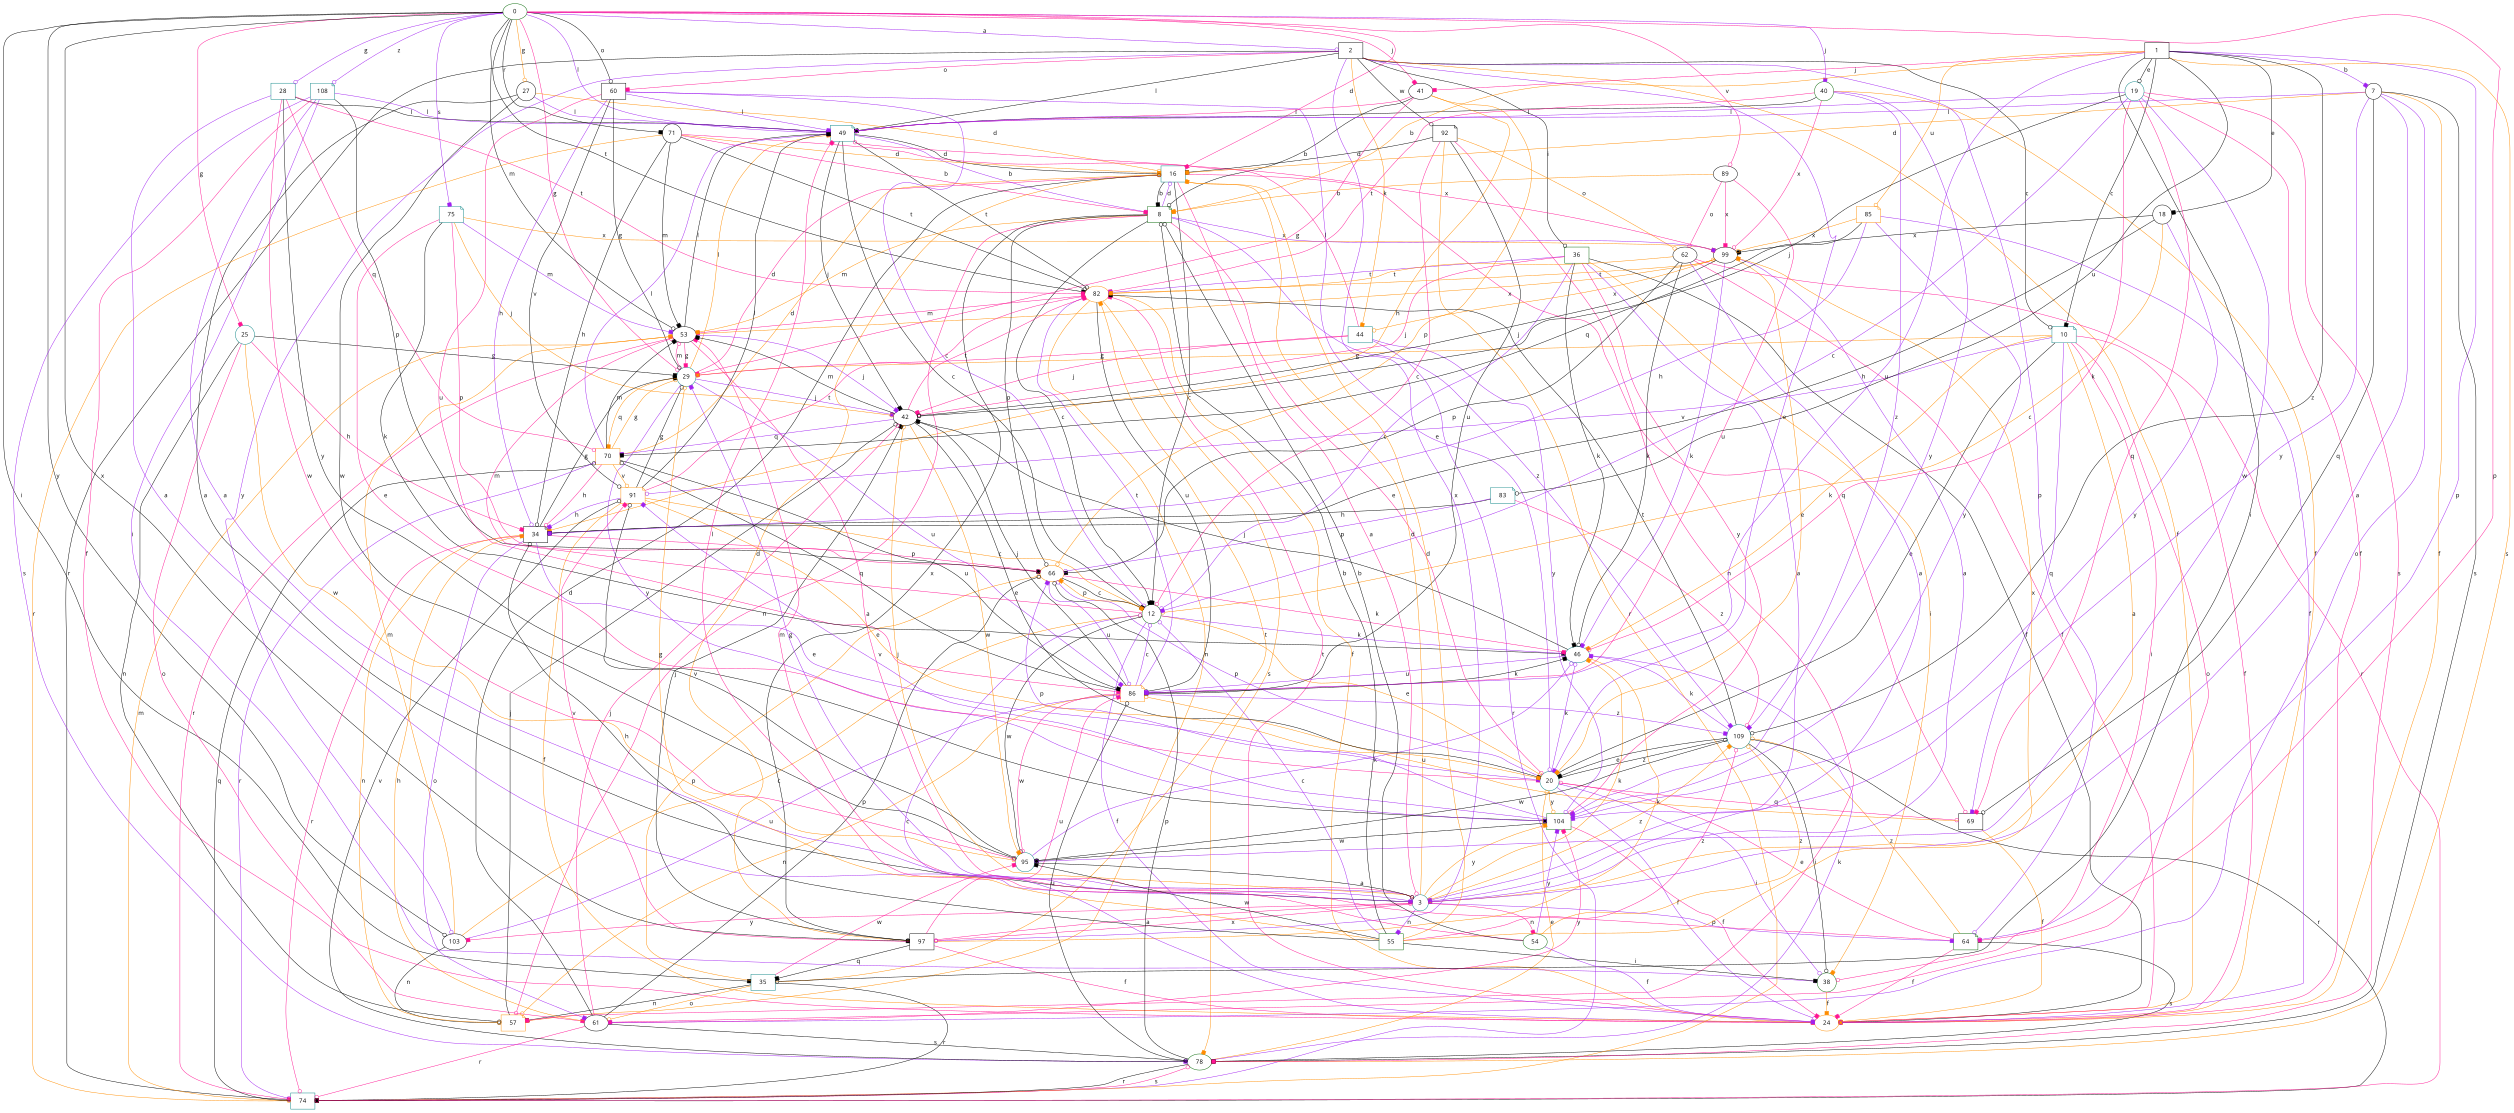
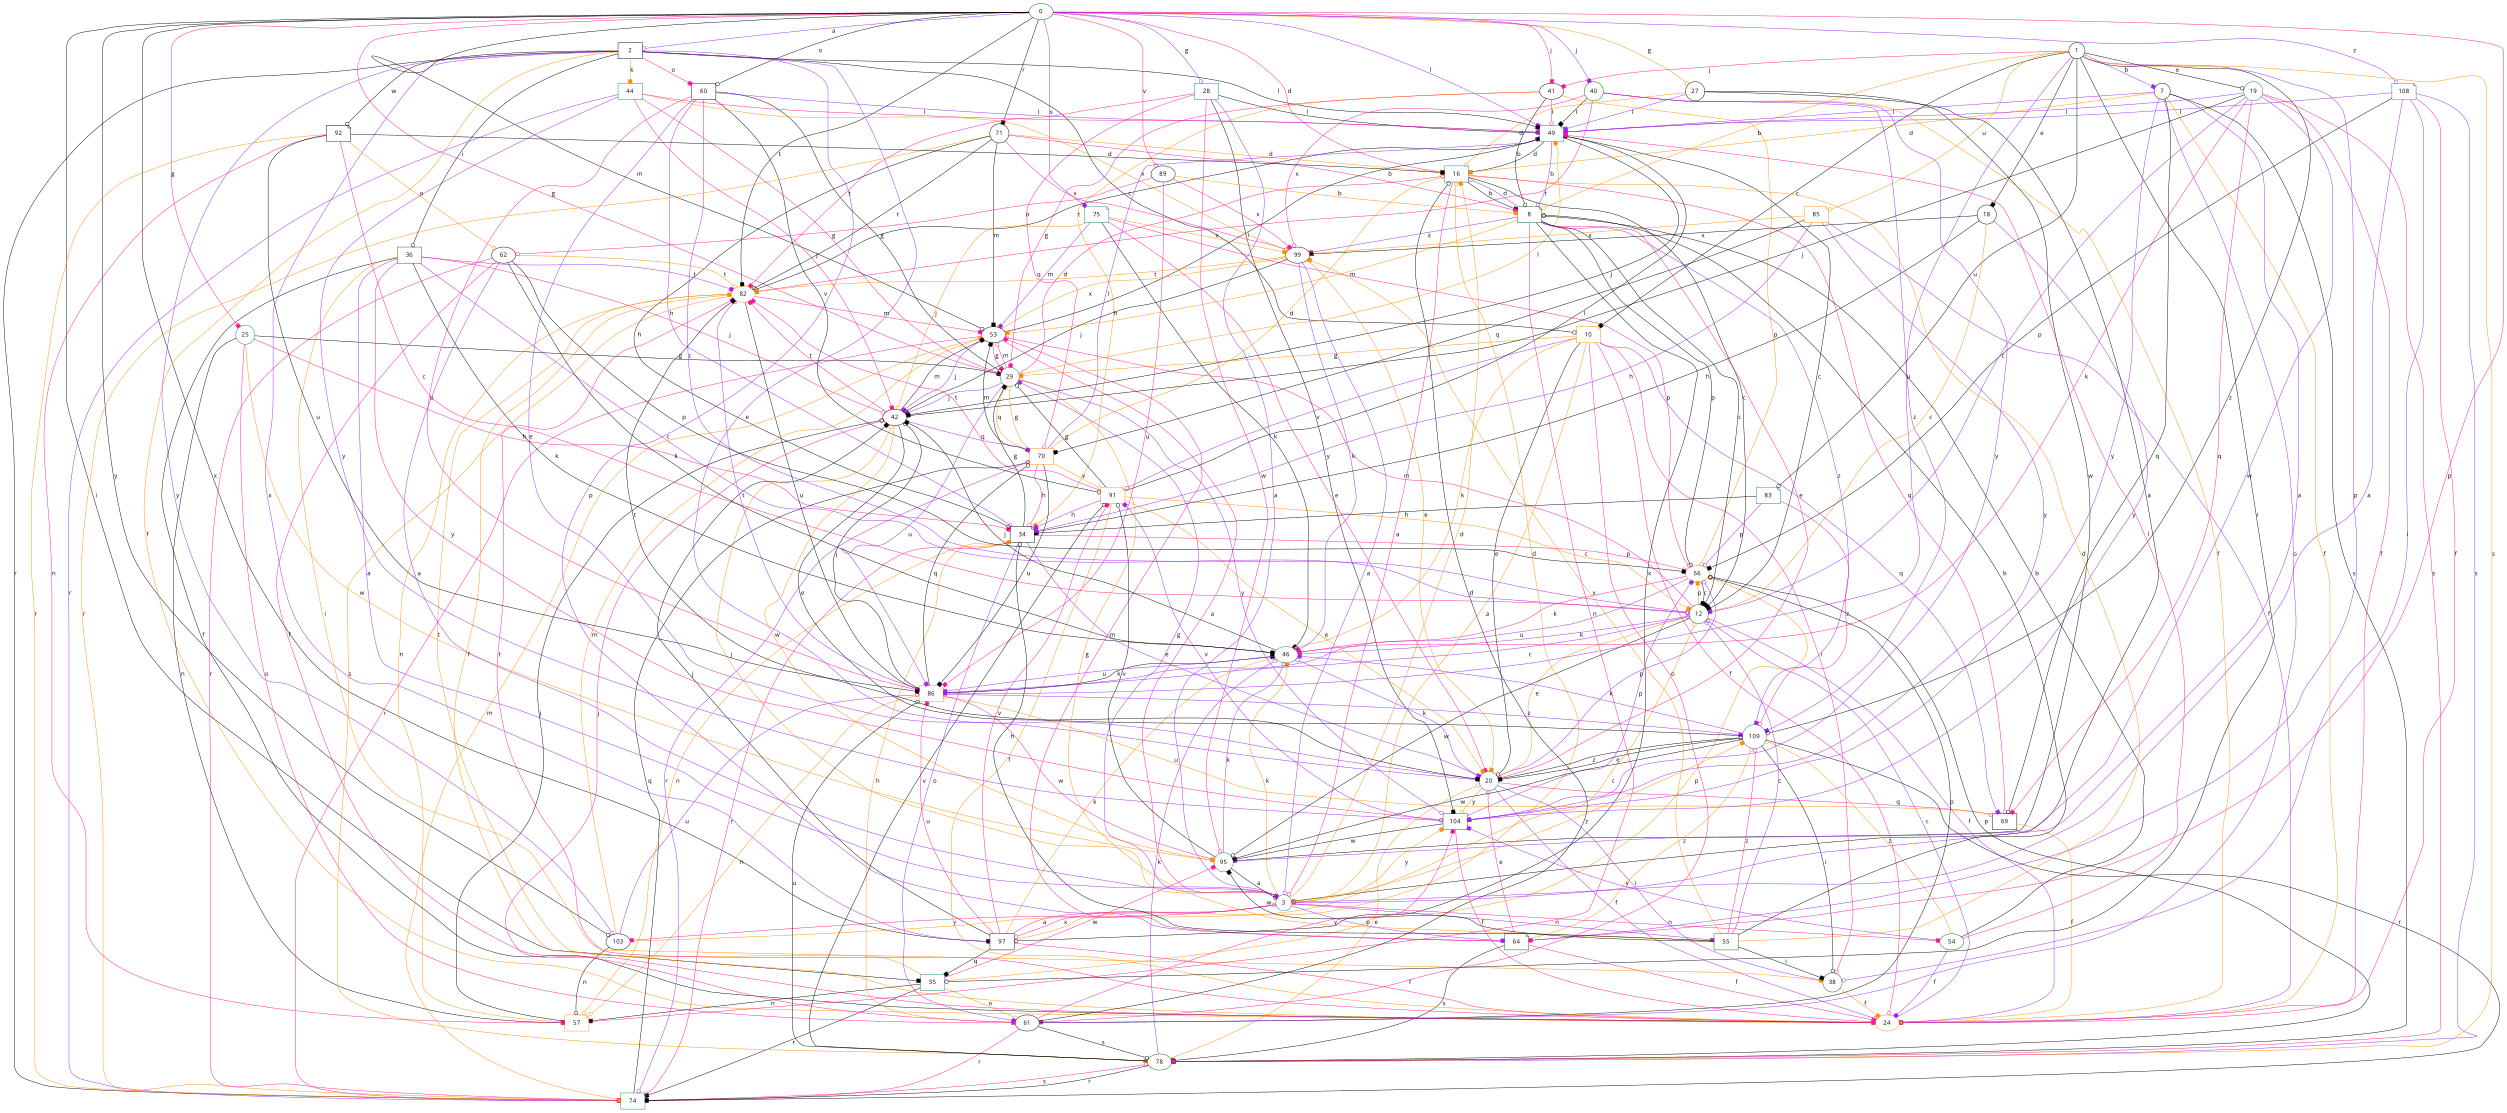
(2157, 51) -> (2077, 51)
(1674, 86) -> (1802, 110)
(1546, 299) -> (1010, 123)
(2064, 335) -> (1588, 335)
